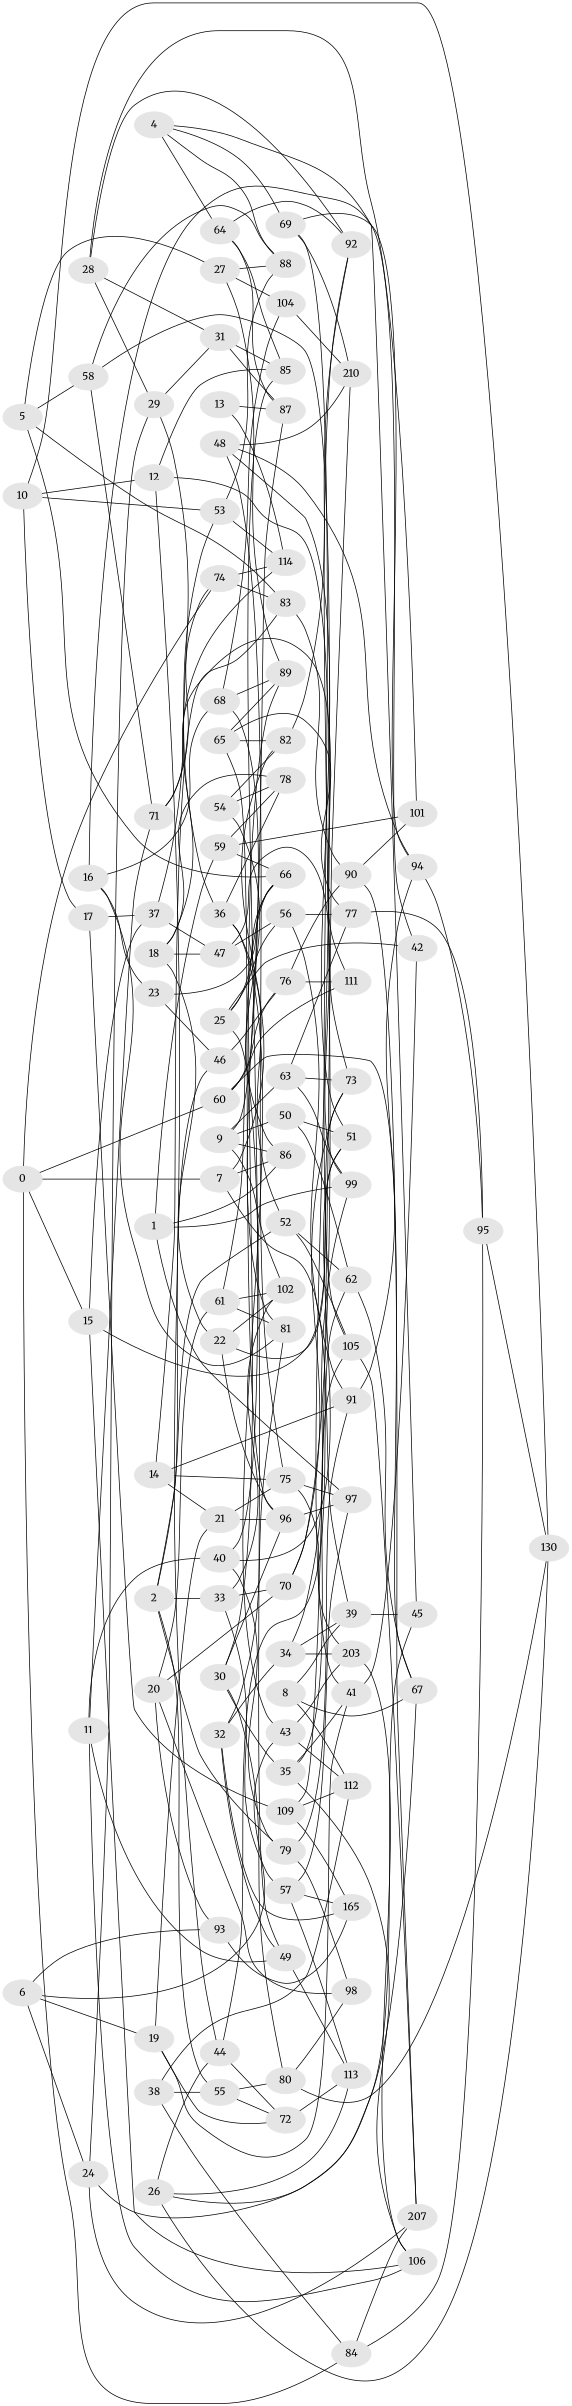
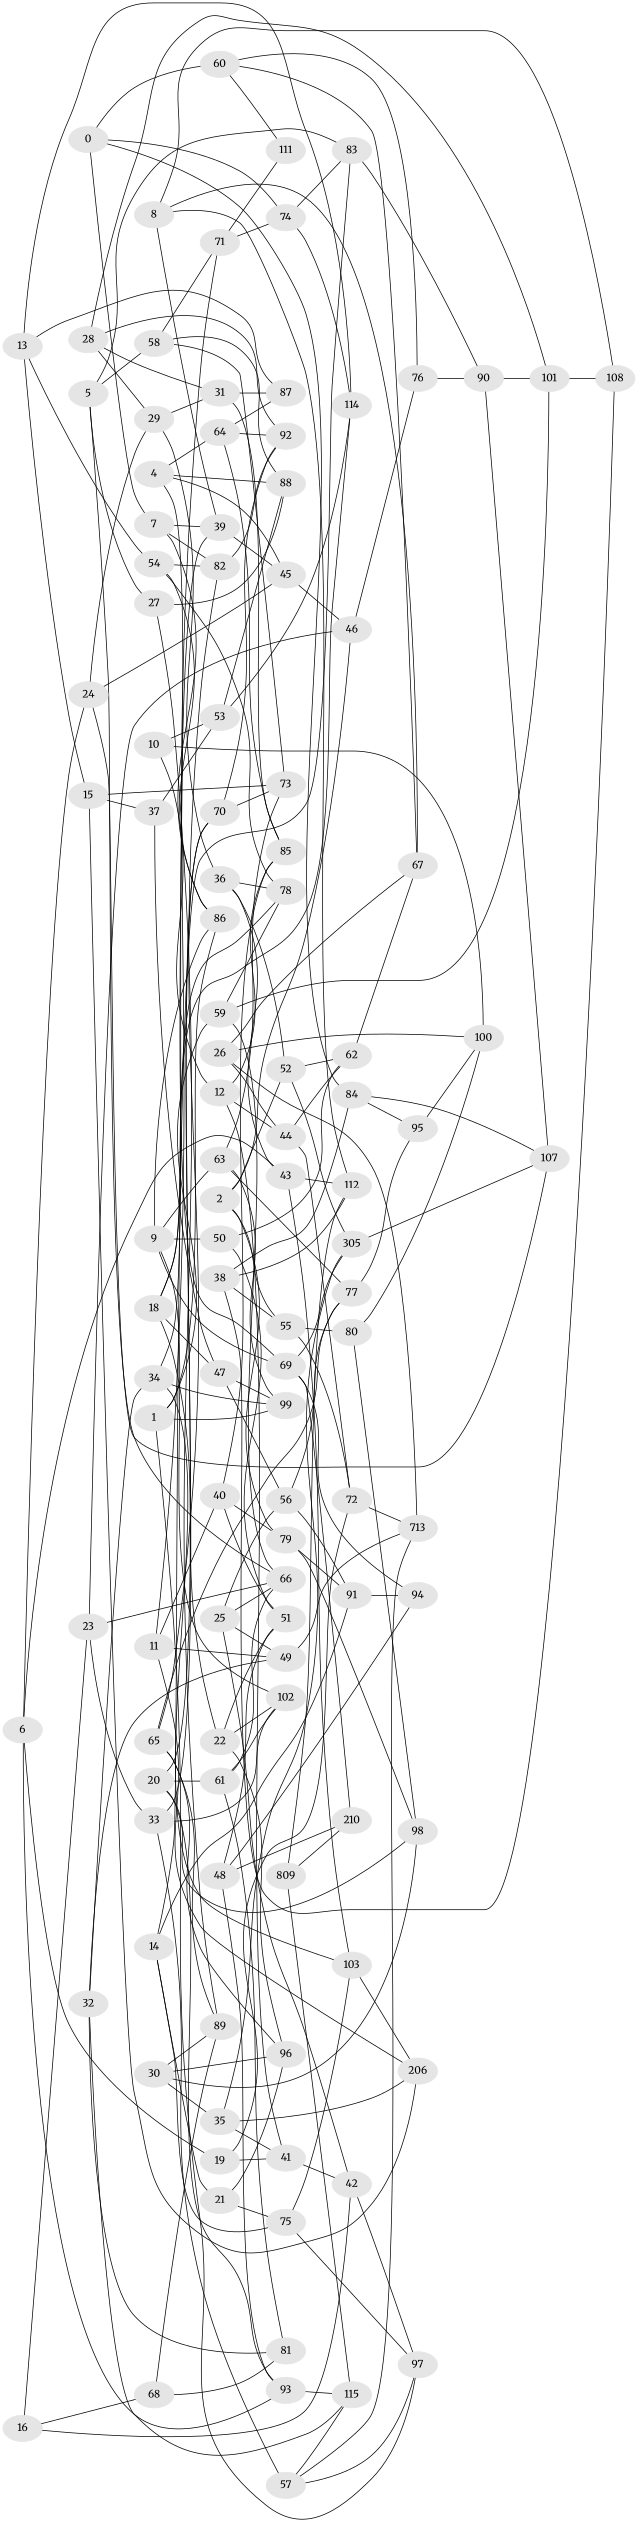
(286, 304) -> none
none -> (615, 378)
none -> (80, 459)
none -> (313, 597)
(263, 671) -> (208, 1329)
(88, 918) -> none
(261, 961) -> (243, 2149)
(317, 982) -> none
(468, 1046) -> none
(122, 1188) -> none
(56, 1250) -> (47, 572)
(351, 1347) -> (352, 1244)
(319, 1510) -> (384, 2271)
(549, 1548) -> (484, 1038)
(184, 1598) -> (110, 1741)
(351, 1654) -> (352, 1965)
(171, 1776) -> none
(286, 1812) -> (286, 1876)
(259, 1887) -> (348, 2040)
(351, 1907) -> (352, 2395)
(351, 2076) -> (418, 1528)
(417, 2217) -> (550, 1159)
(417, 2262) -> (418, 2071)
